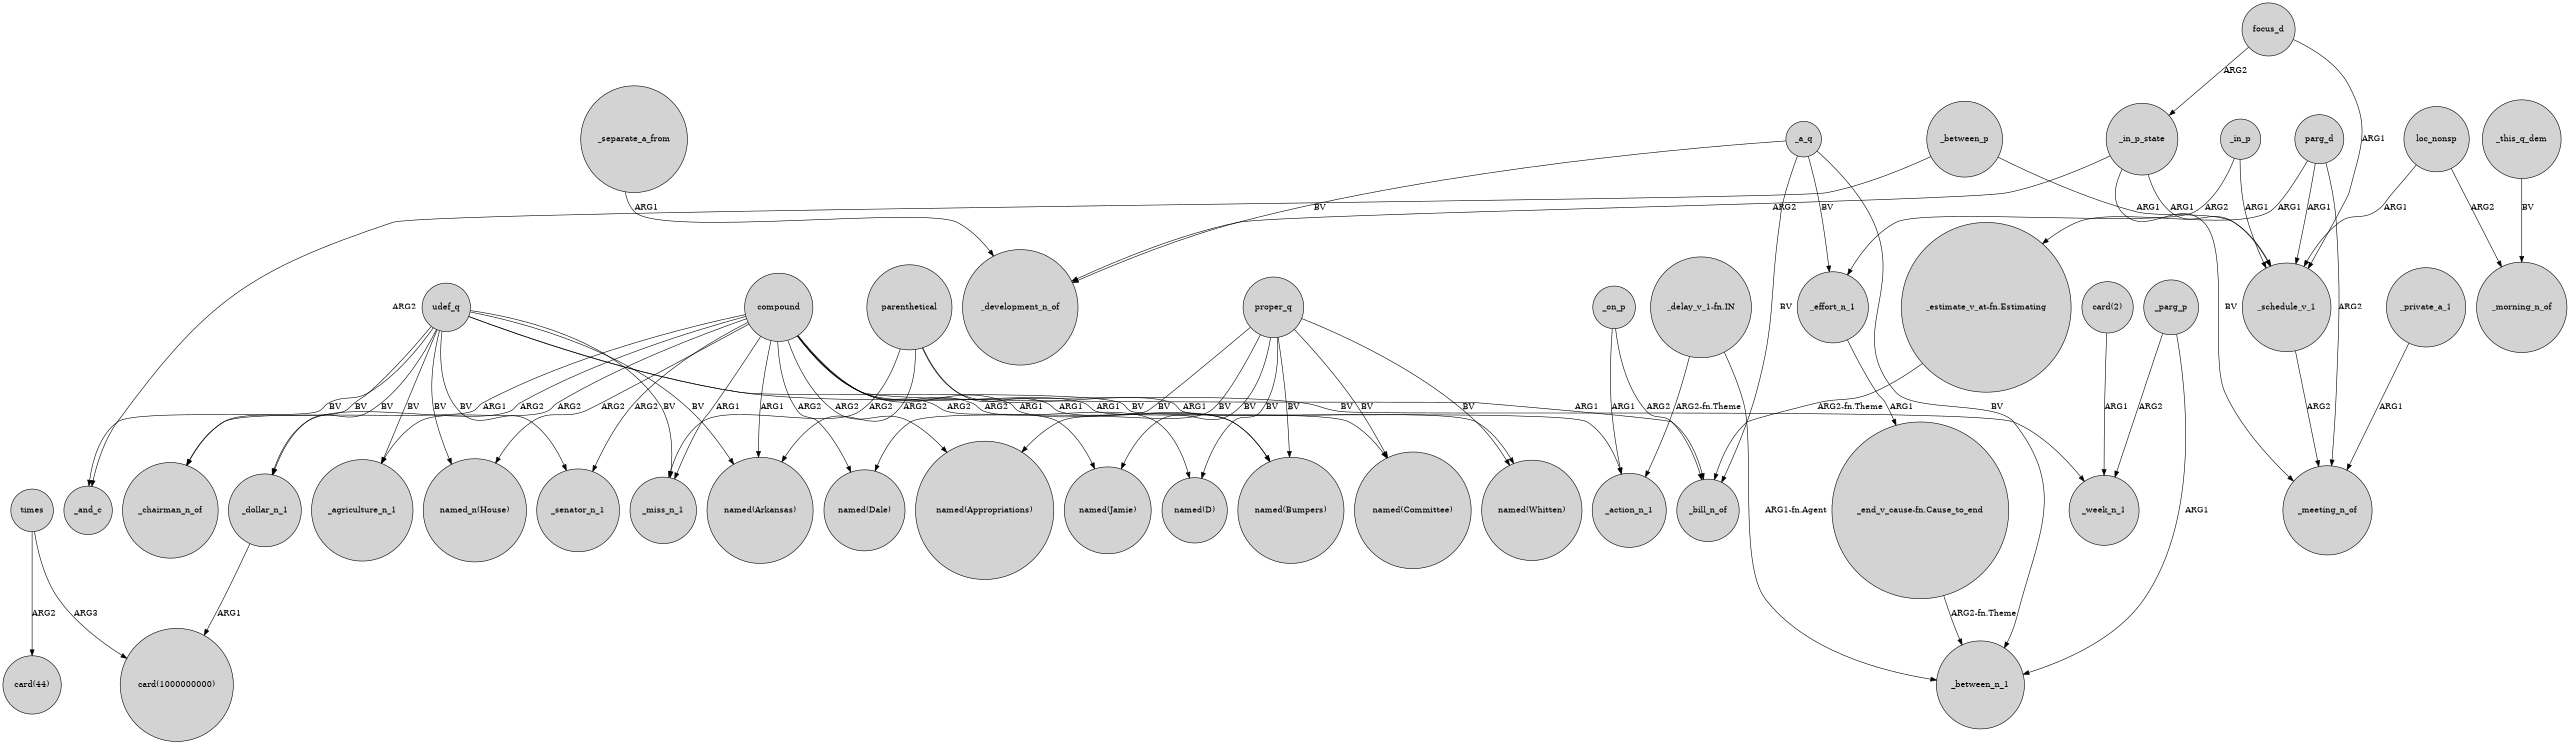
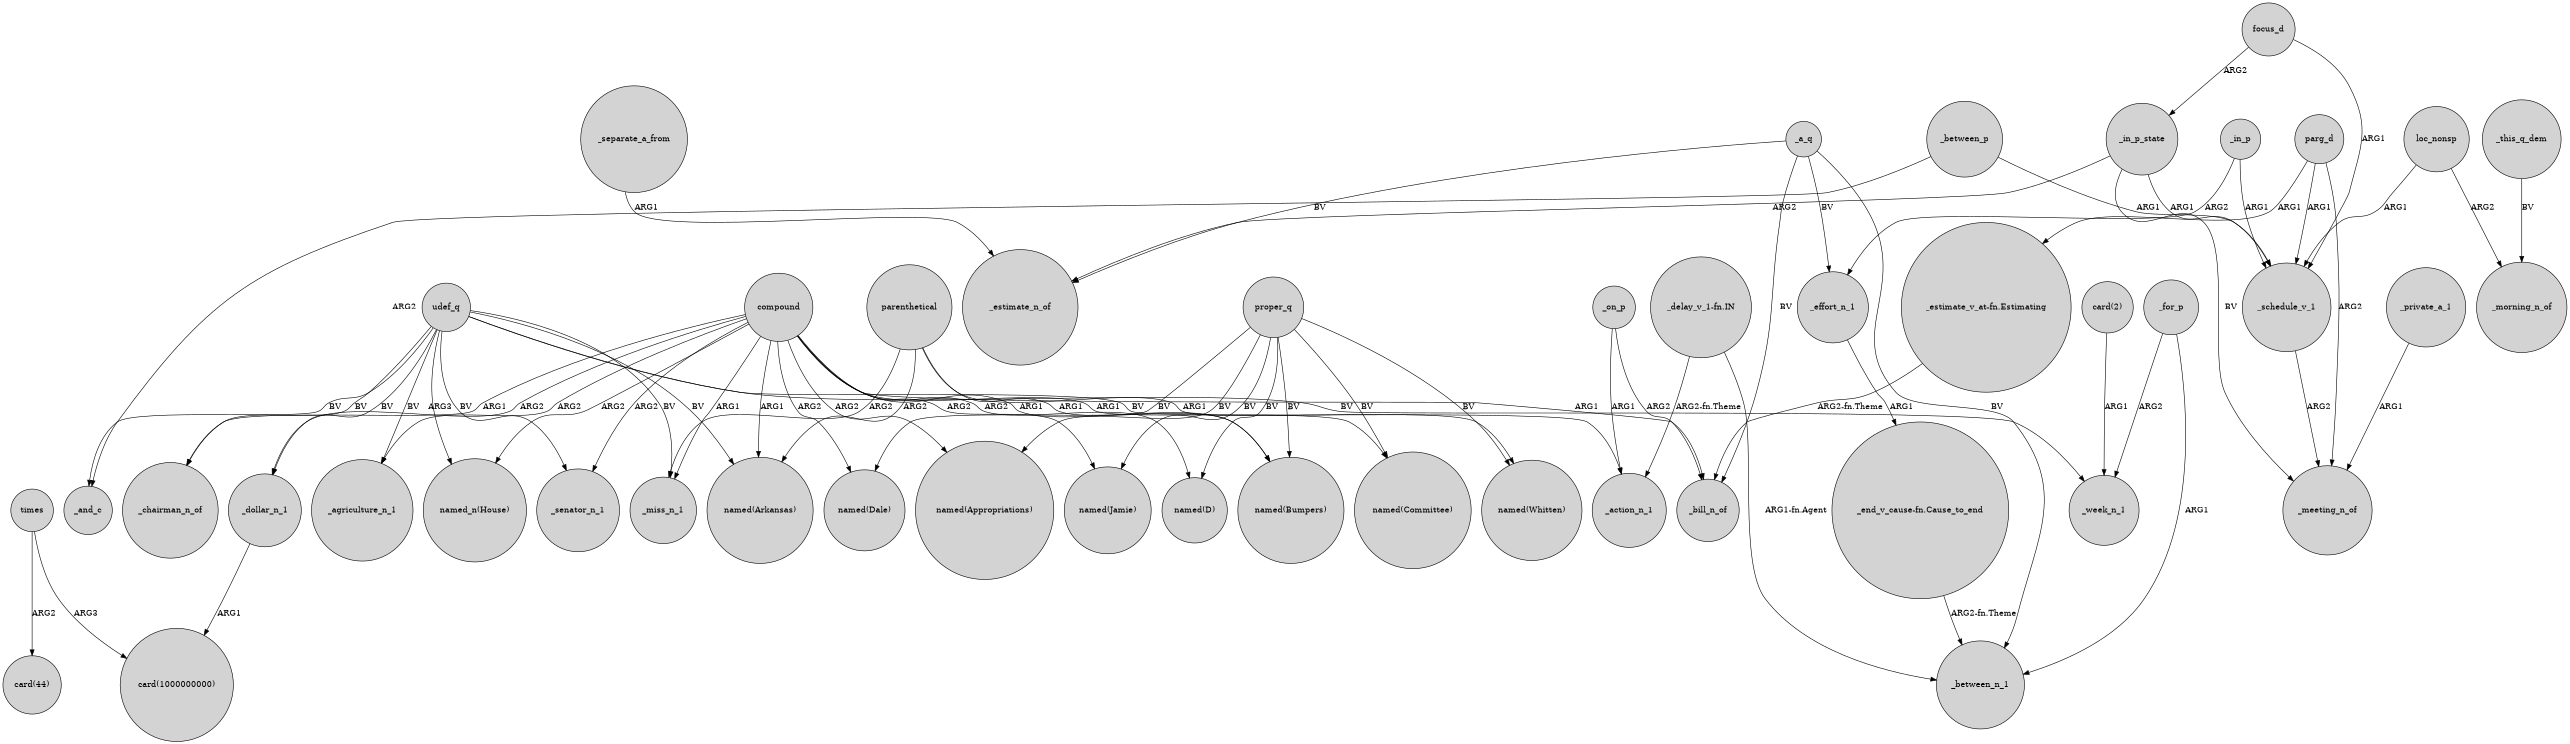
(1020, 307) -> (1020, 307)
(2171, 307) -> (2171, 307)
(440, 407) -> (440, 407)
